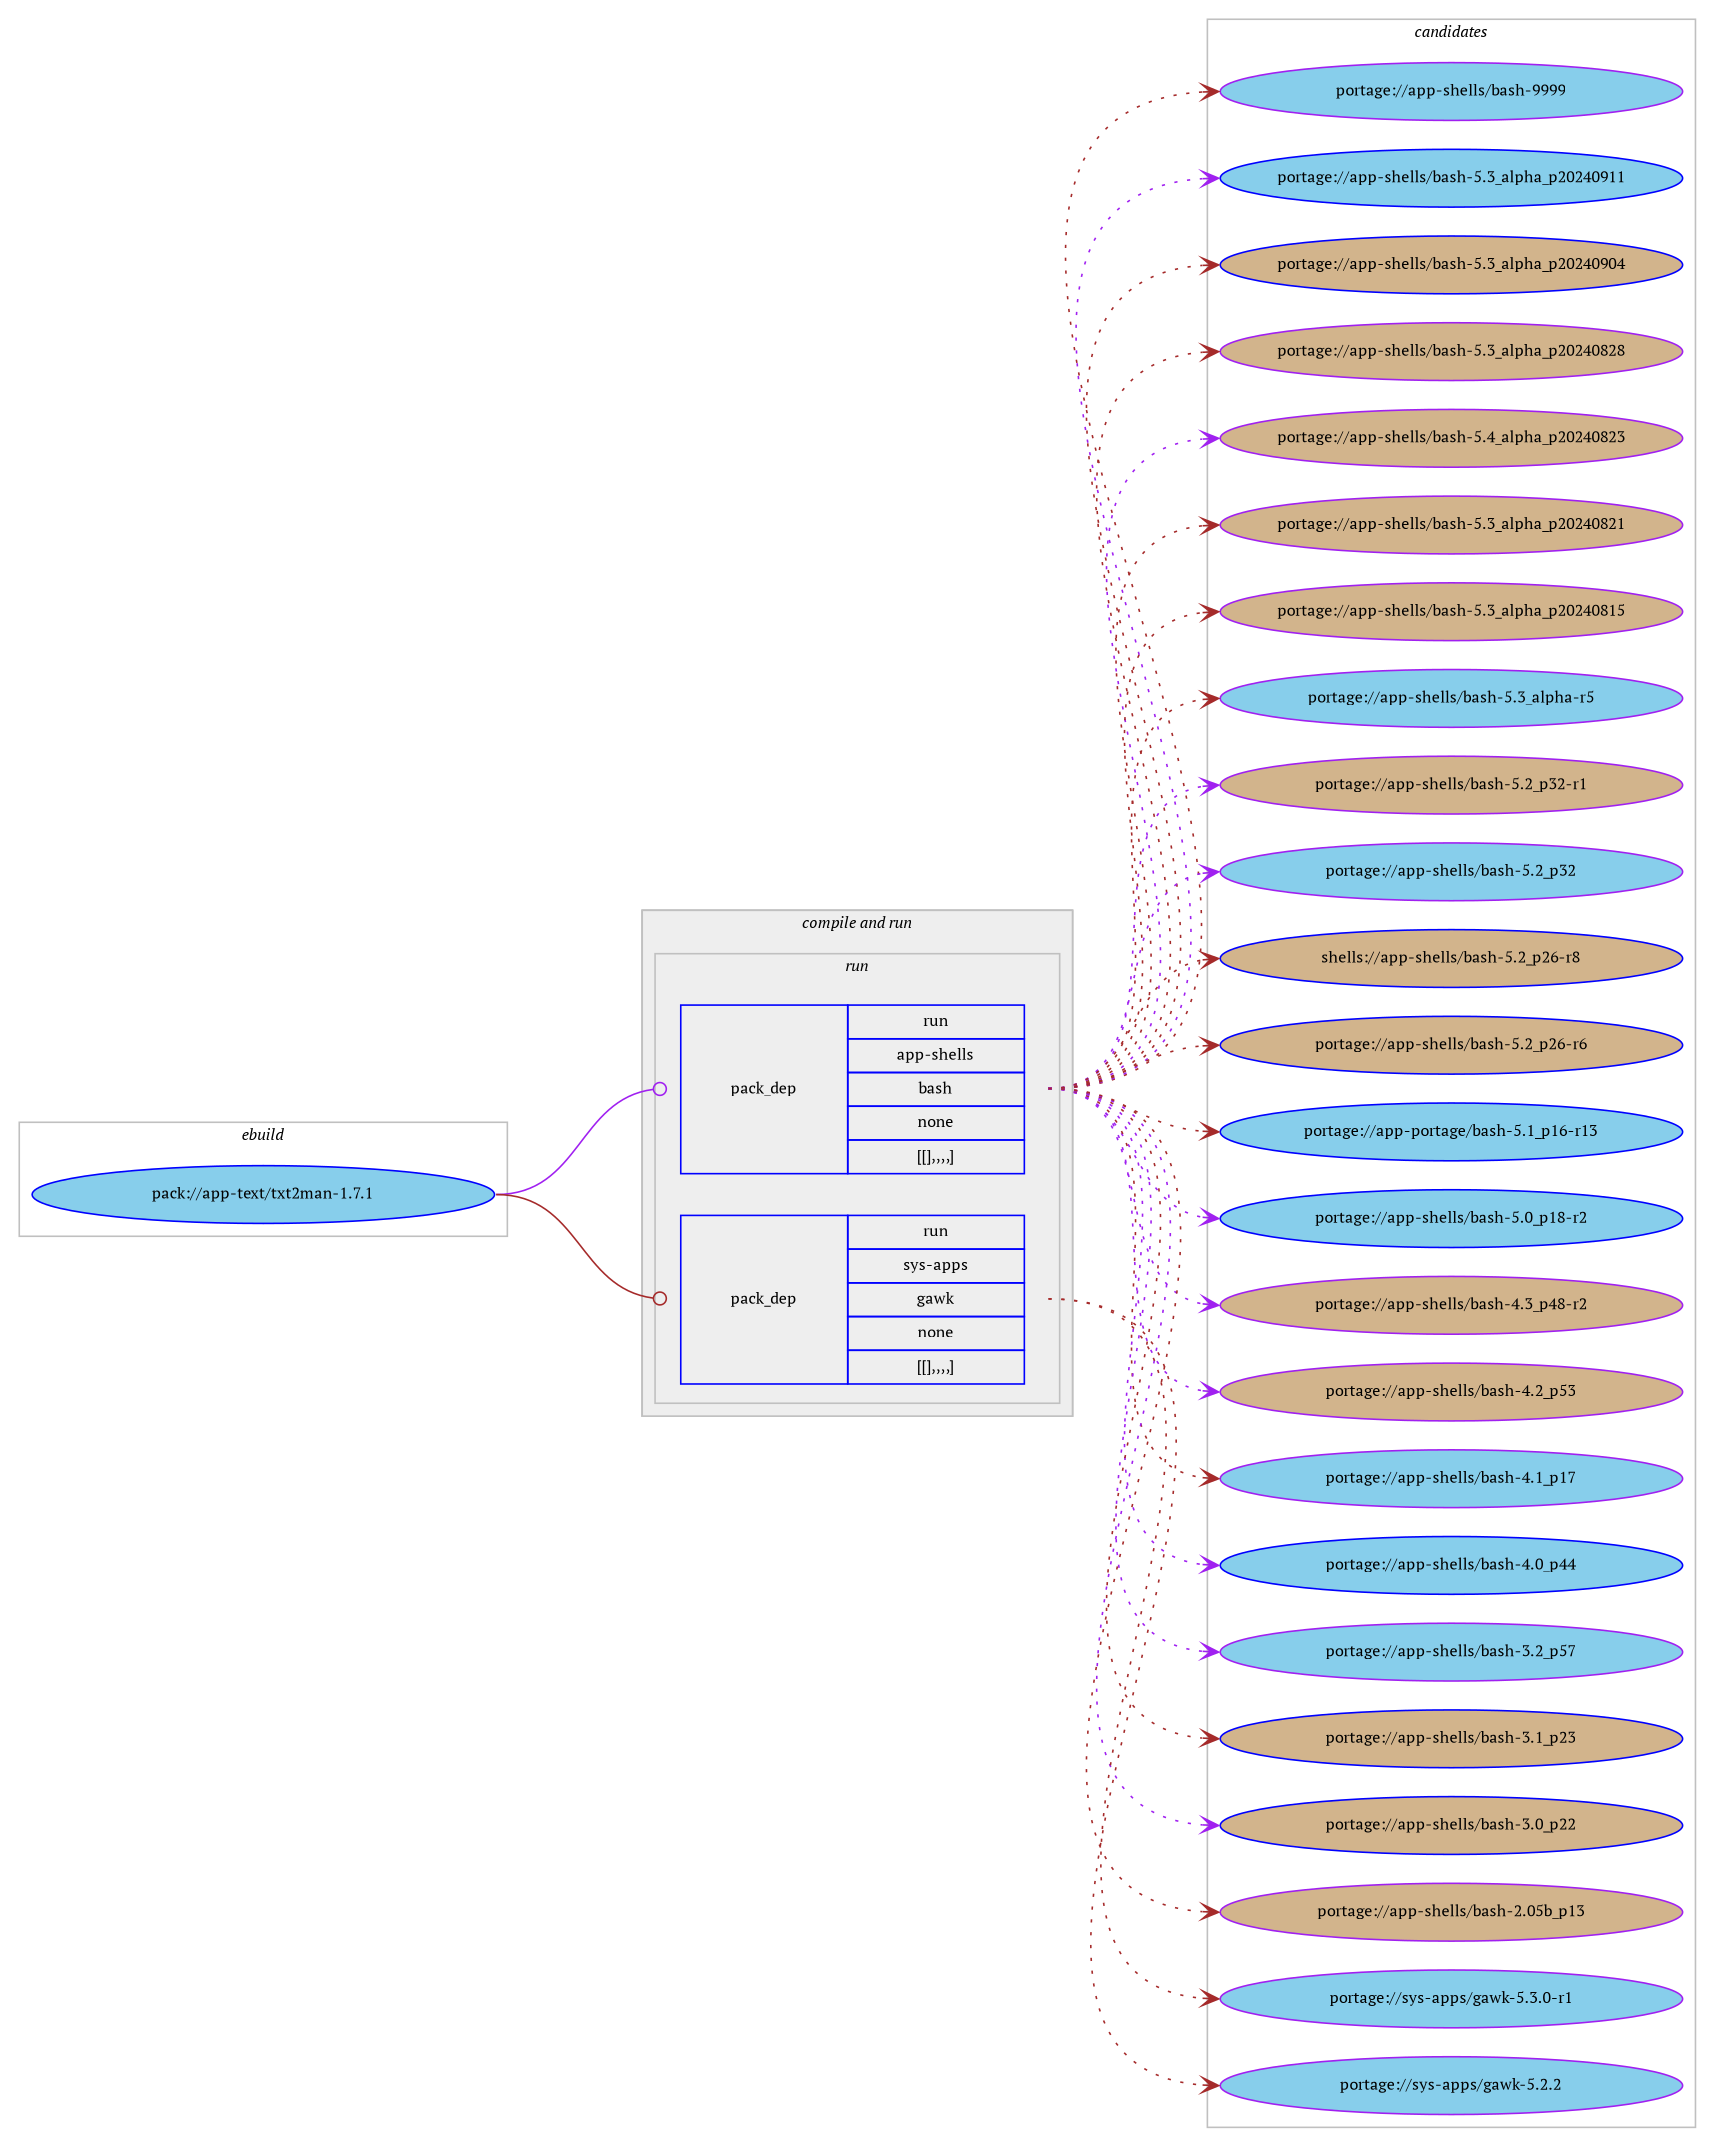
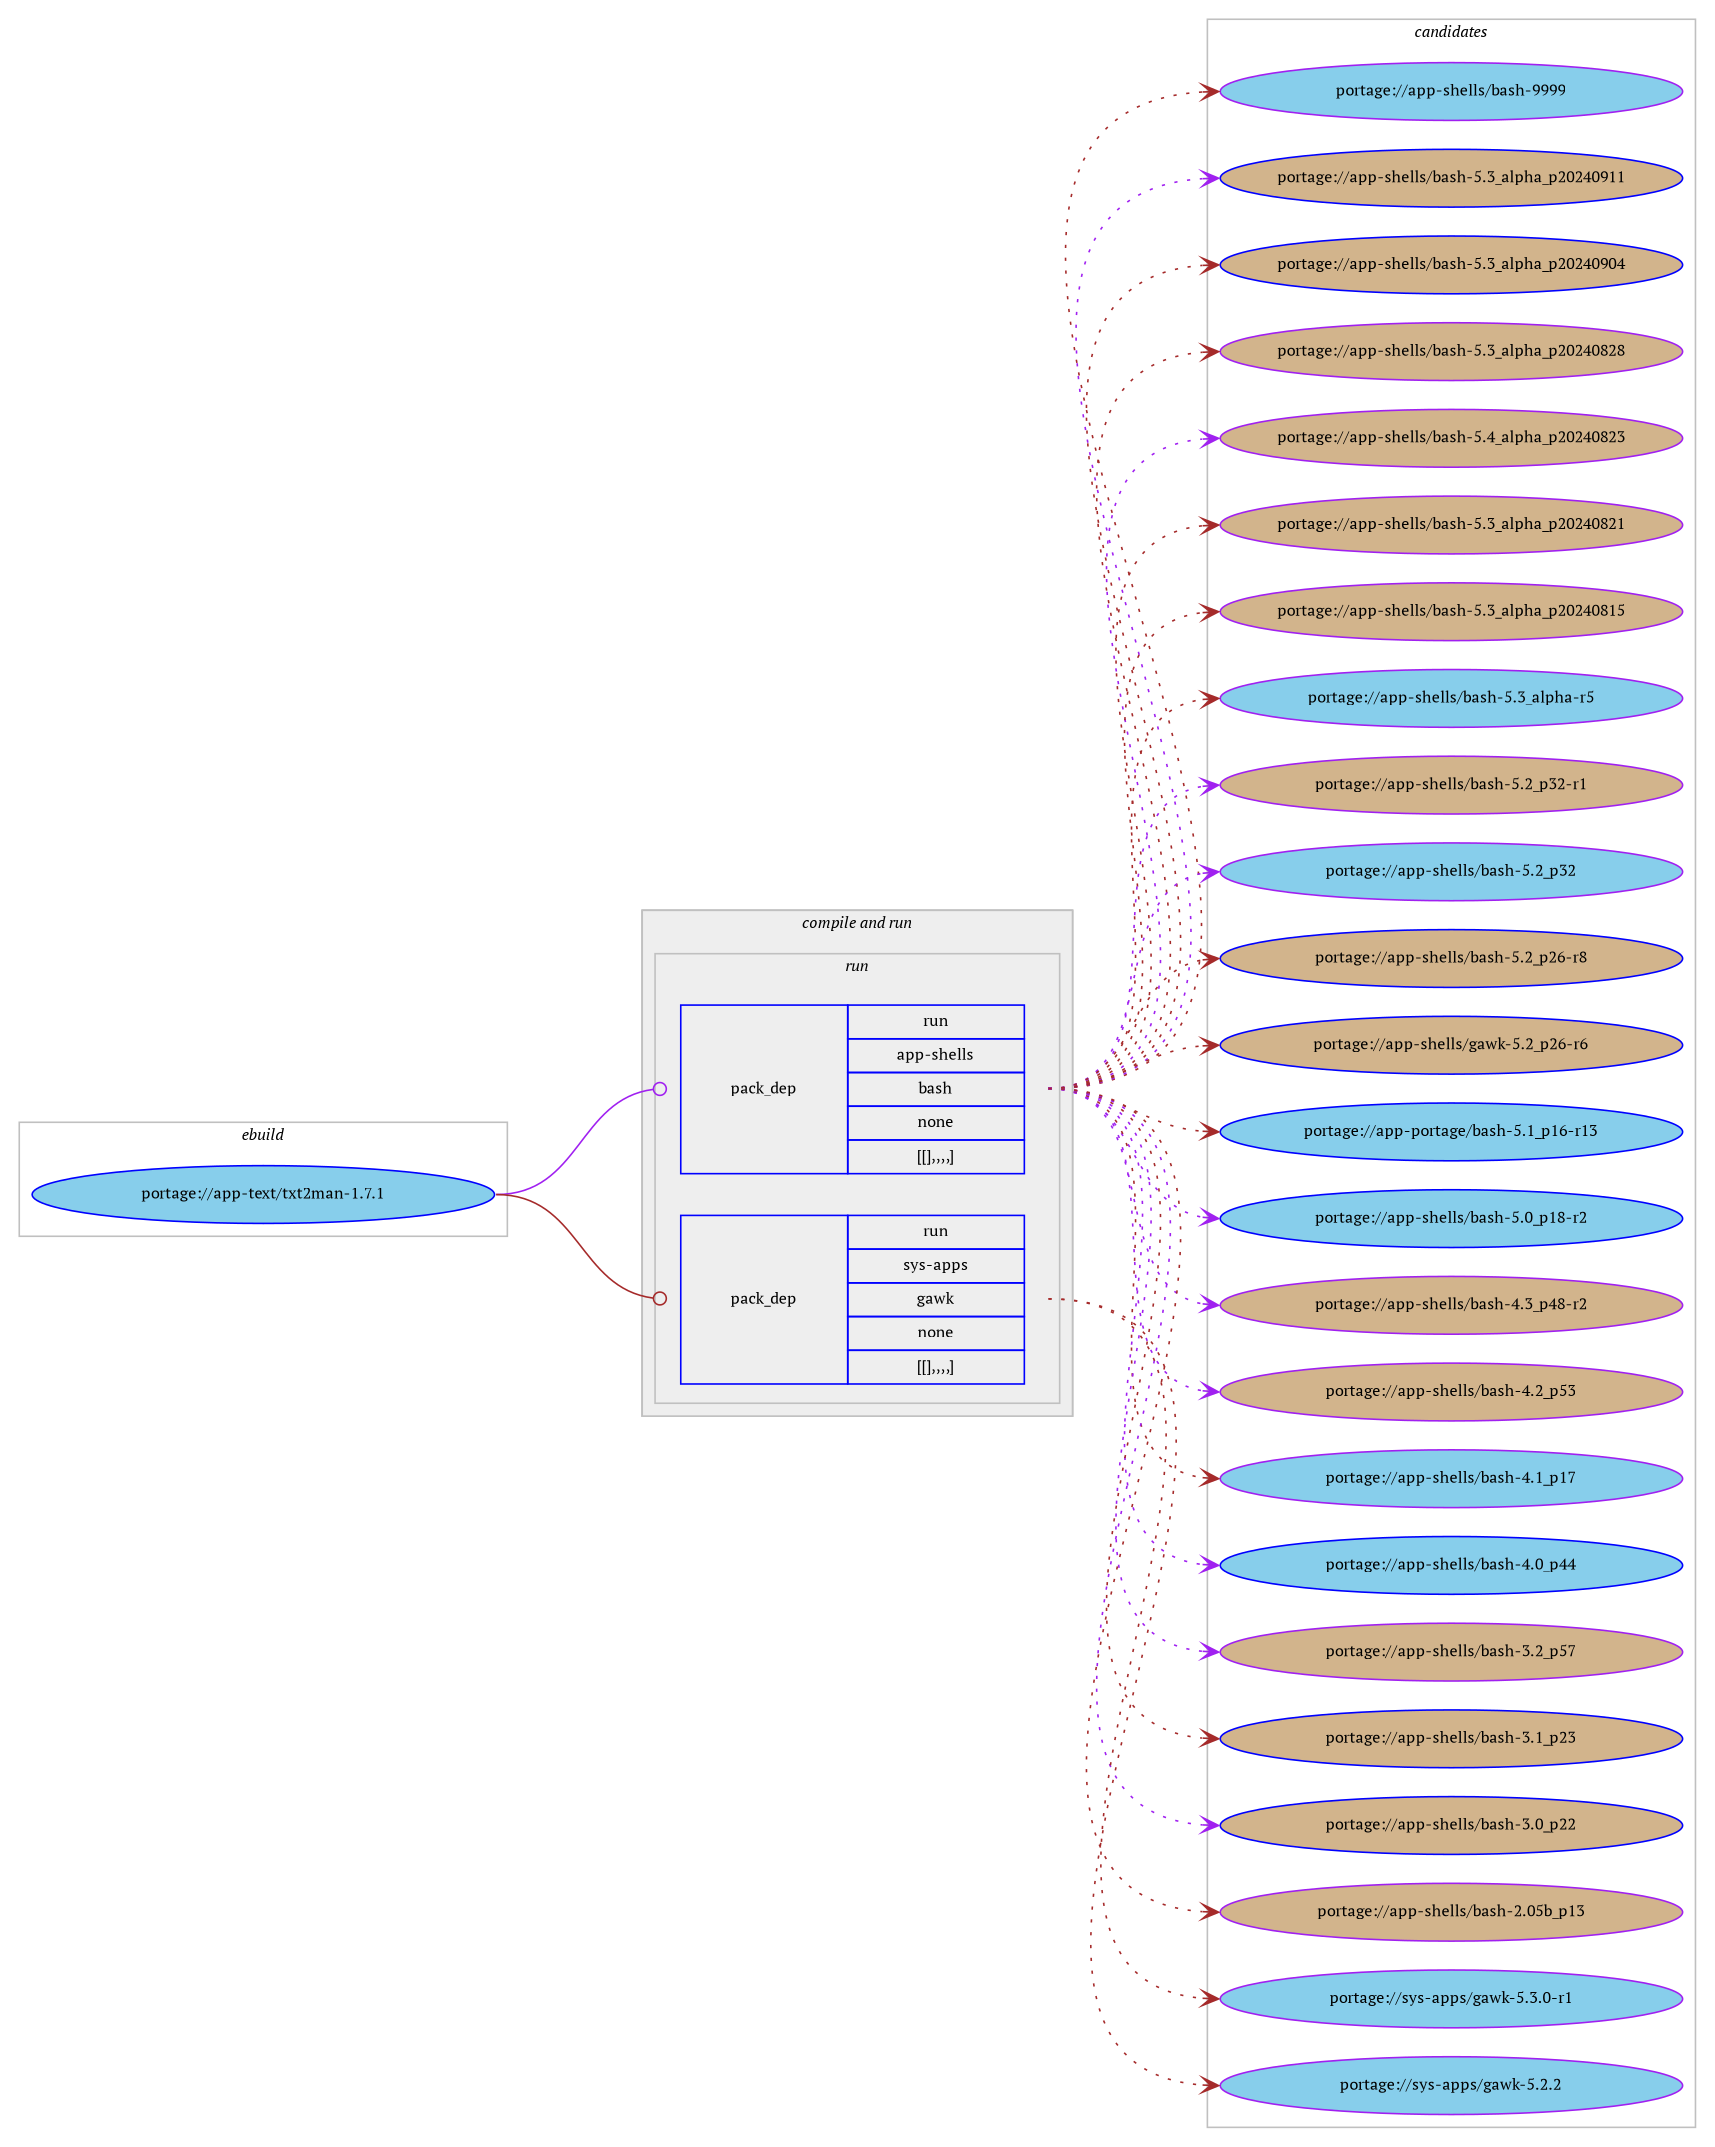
(1451, 178) -> (1451, 178)
(1451, 959) -> (1451, 959)
(1451, 1045) -> (1451, 1045)
(263, 1195) -> (263, 1195)
(1451, 1652) -> (1451, 1652)
